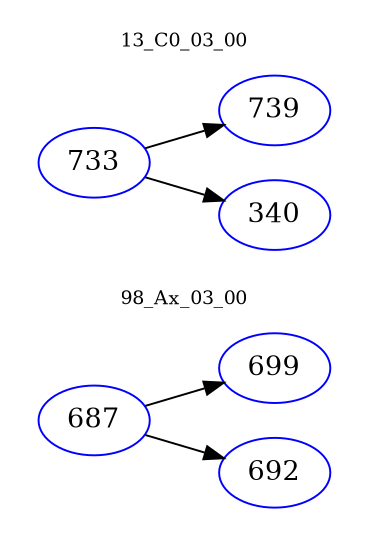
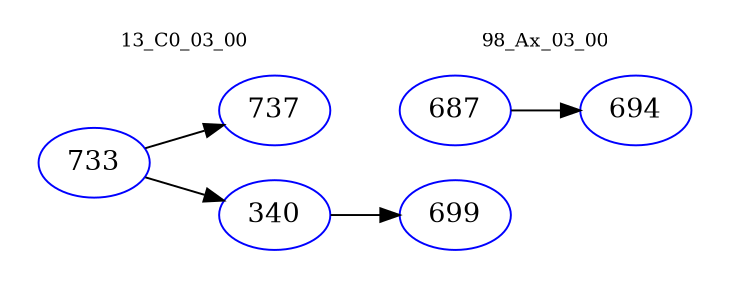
(275, 110) -> (275, 110)
(175, 397) -> (358, 215)
(275, 473) -> (636, 110)
